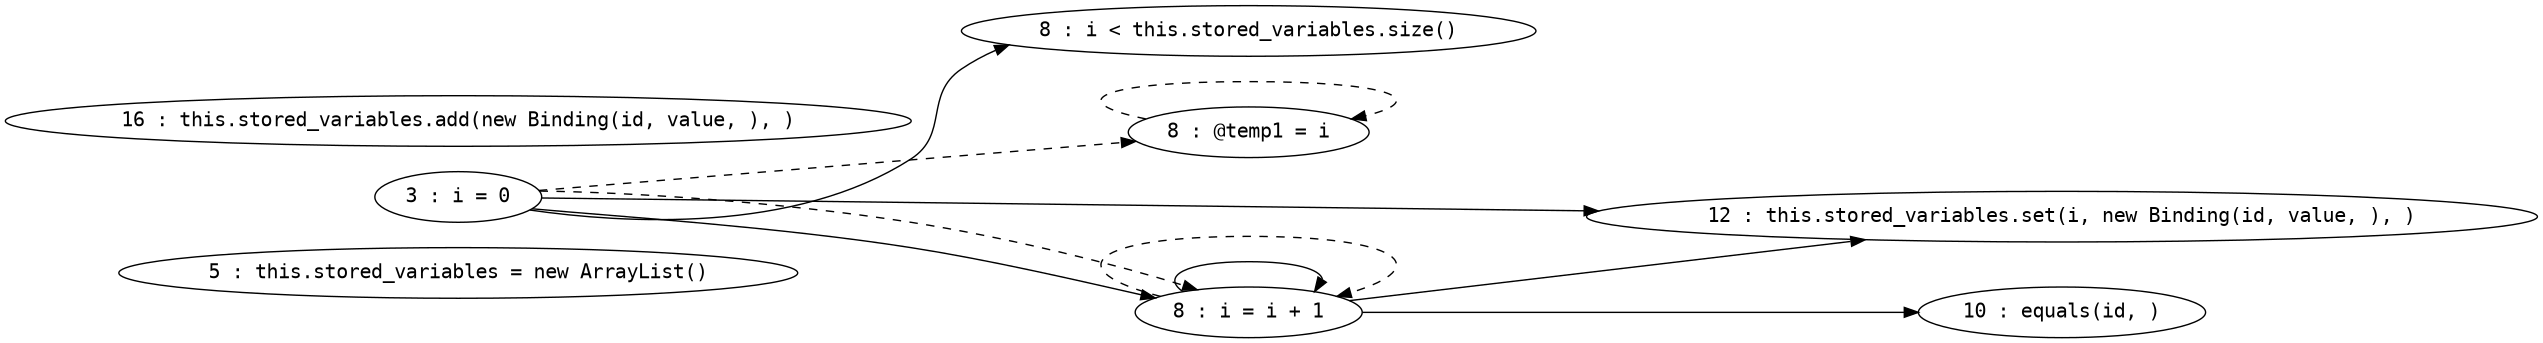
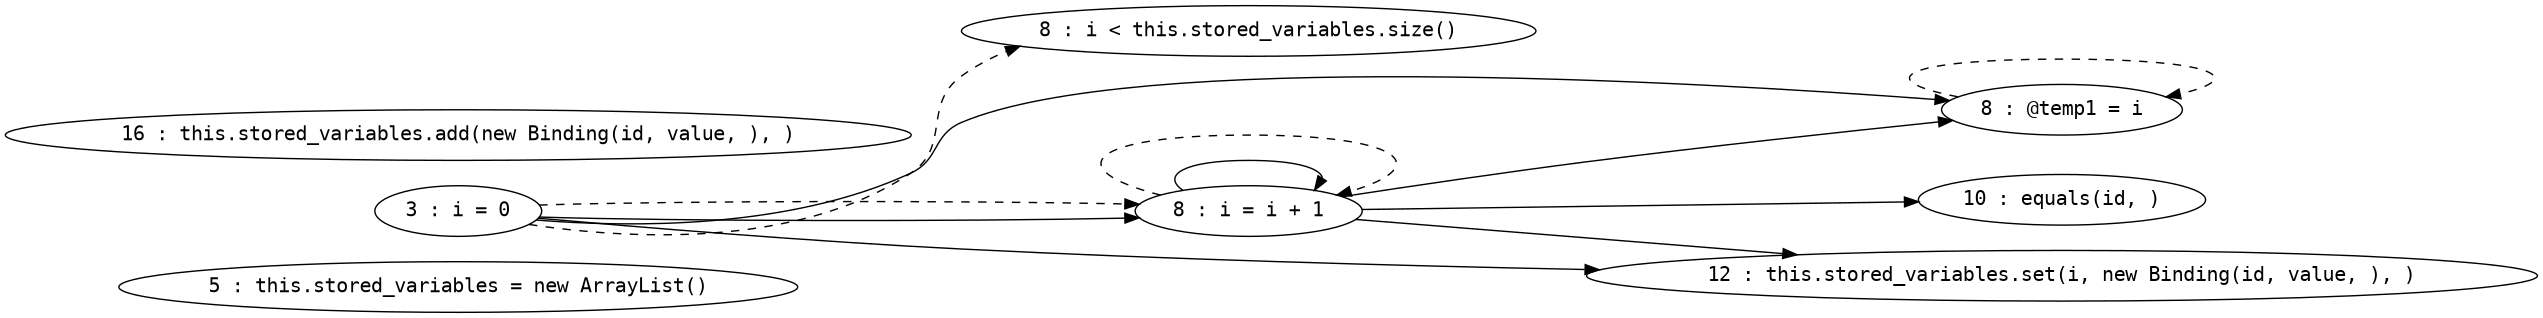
none -> (1640, 155)
(830, 167) -> (1219, 82)
(758, 212) -> (806, 218)
